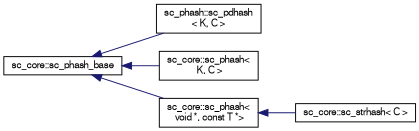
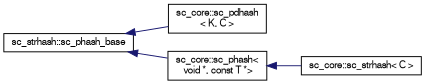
(209, 19) -> (217, 19)
(63, 66) -> (69, 43)
(209, 66) -> none
